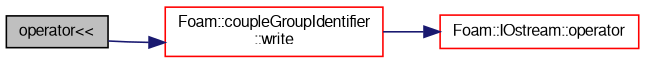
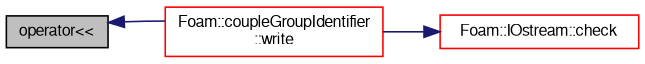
(539, 32) -> (539, 32)
(129, 42) -> (145, 21)
